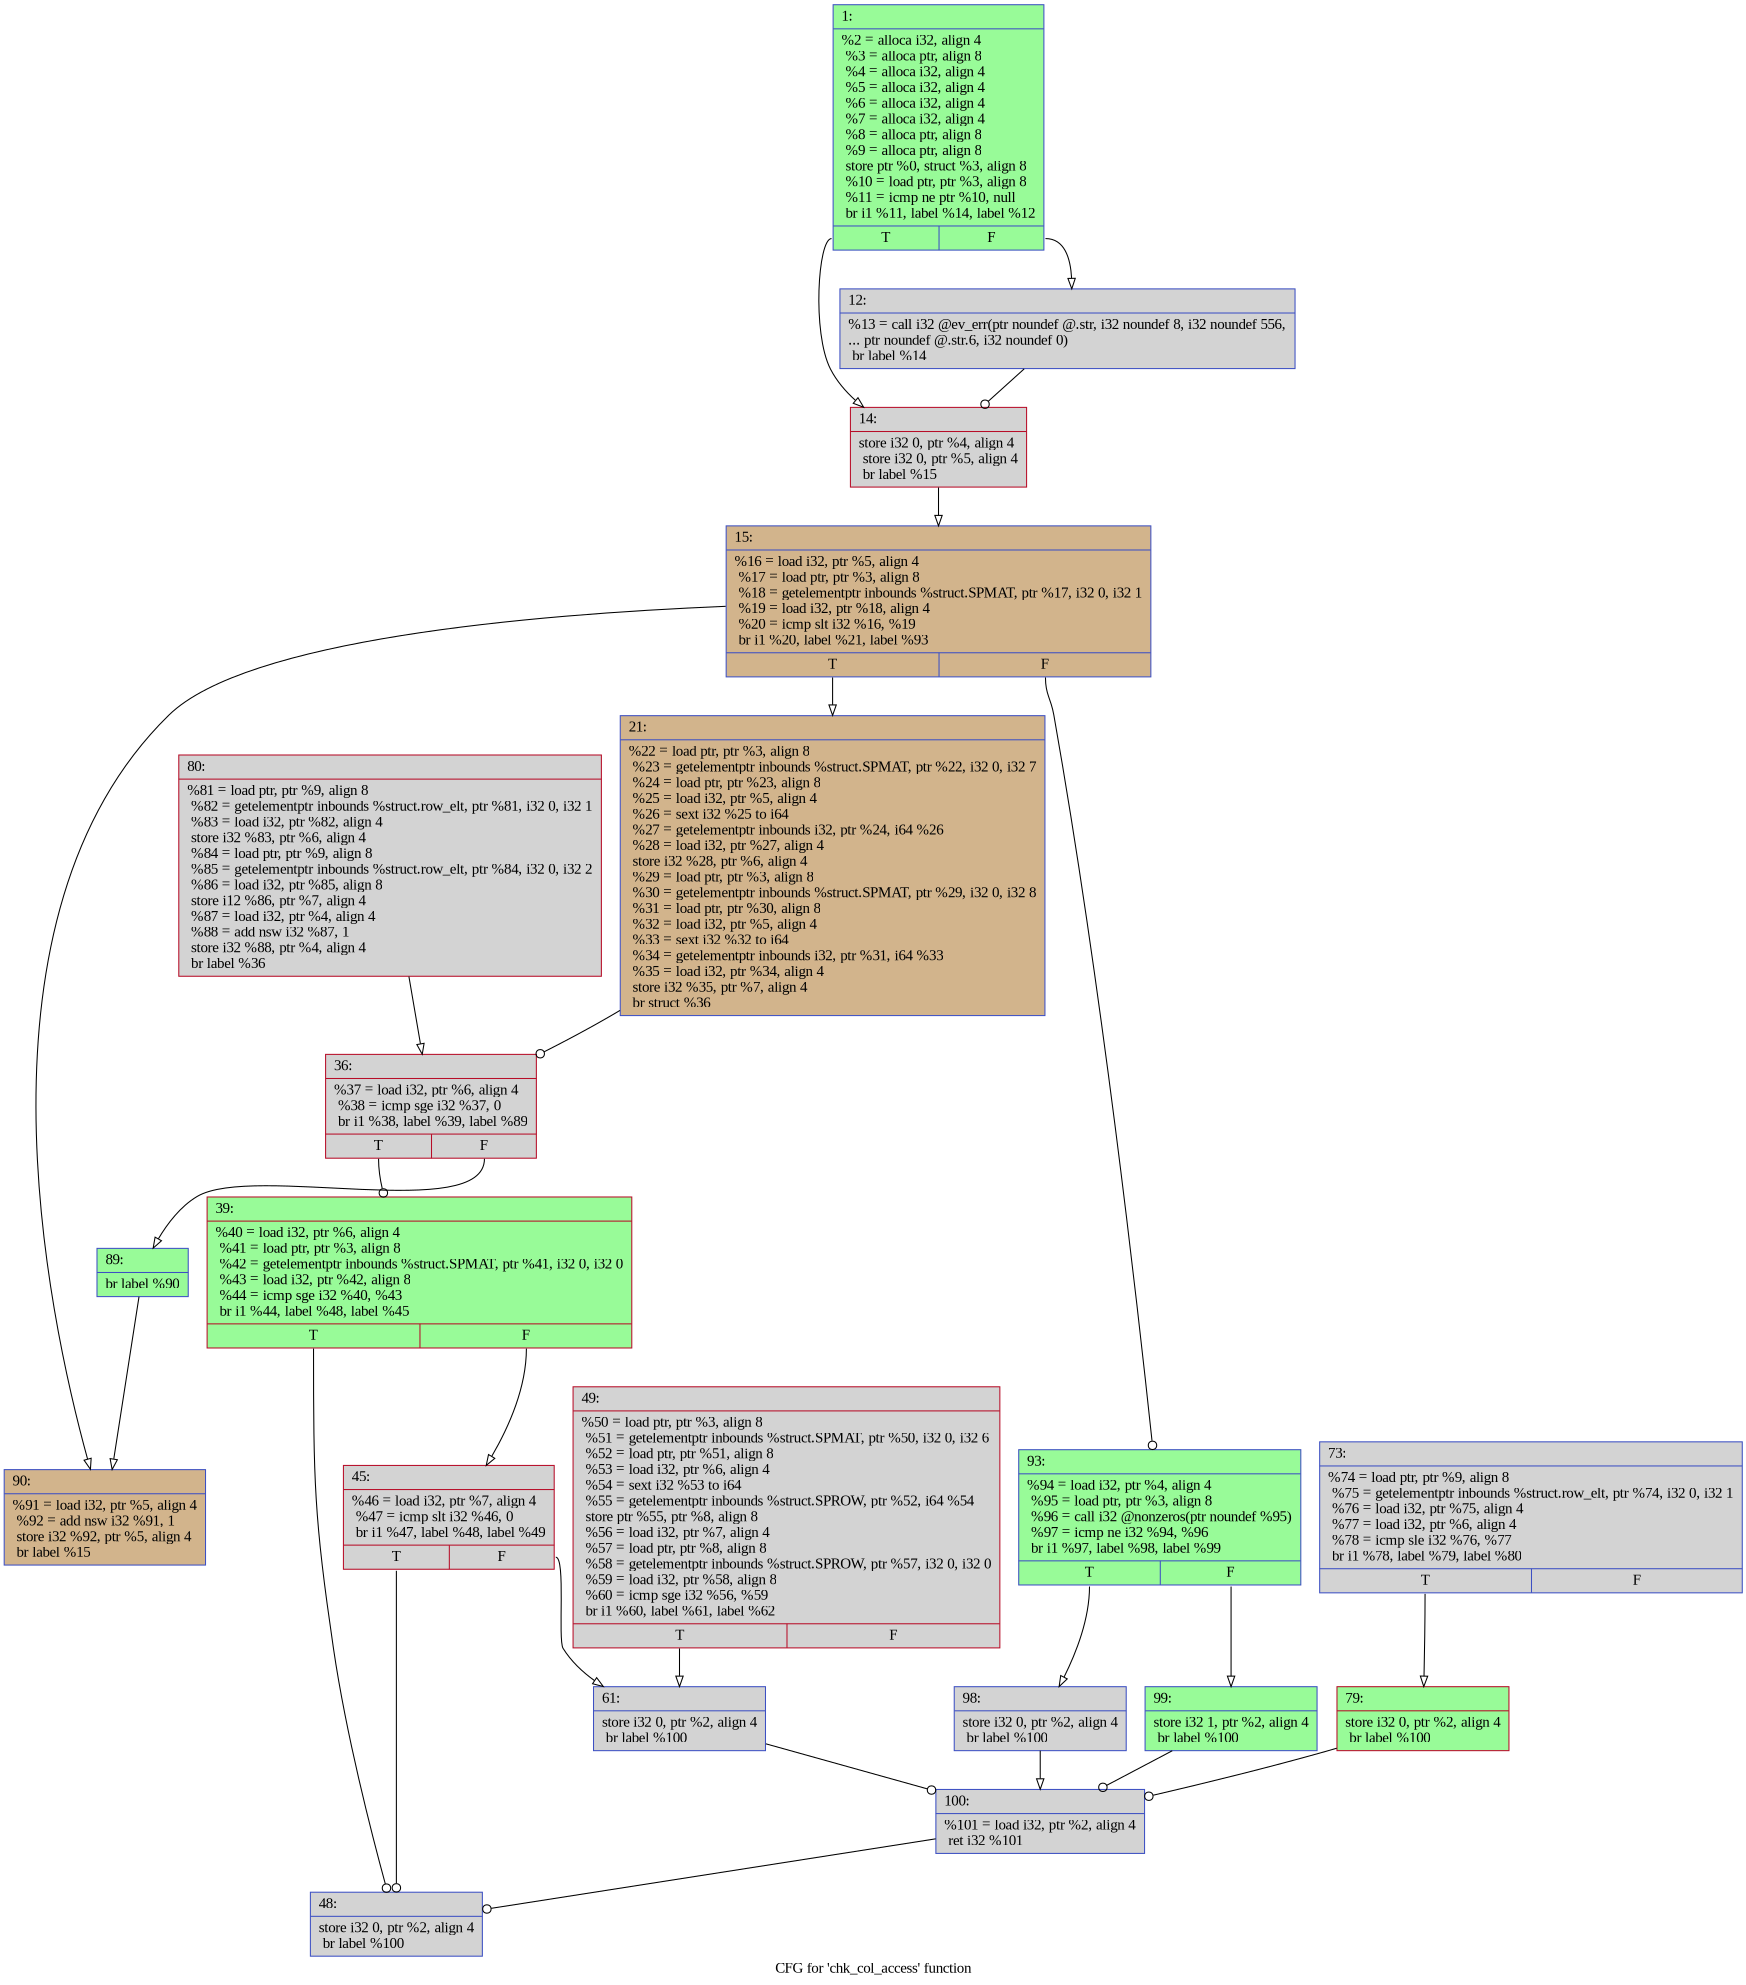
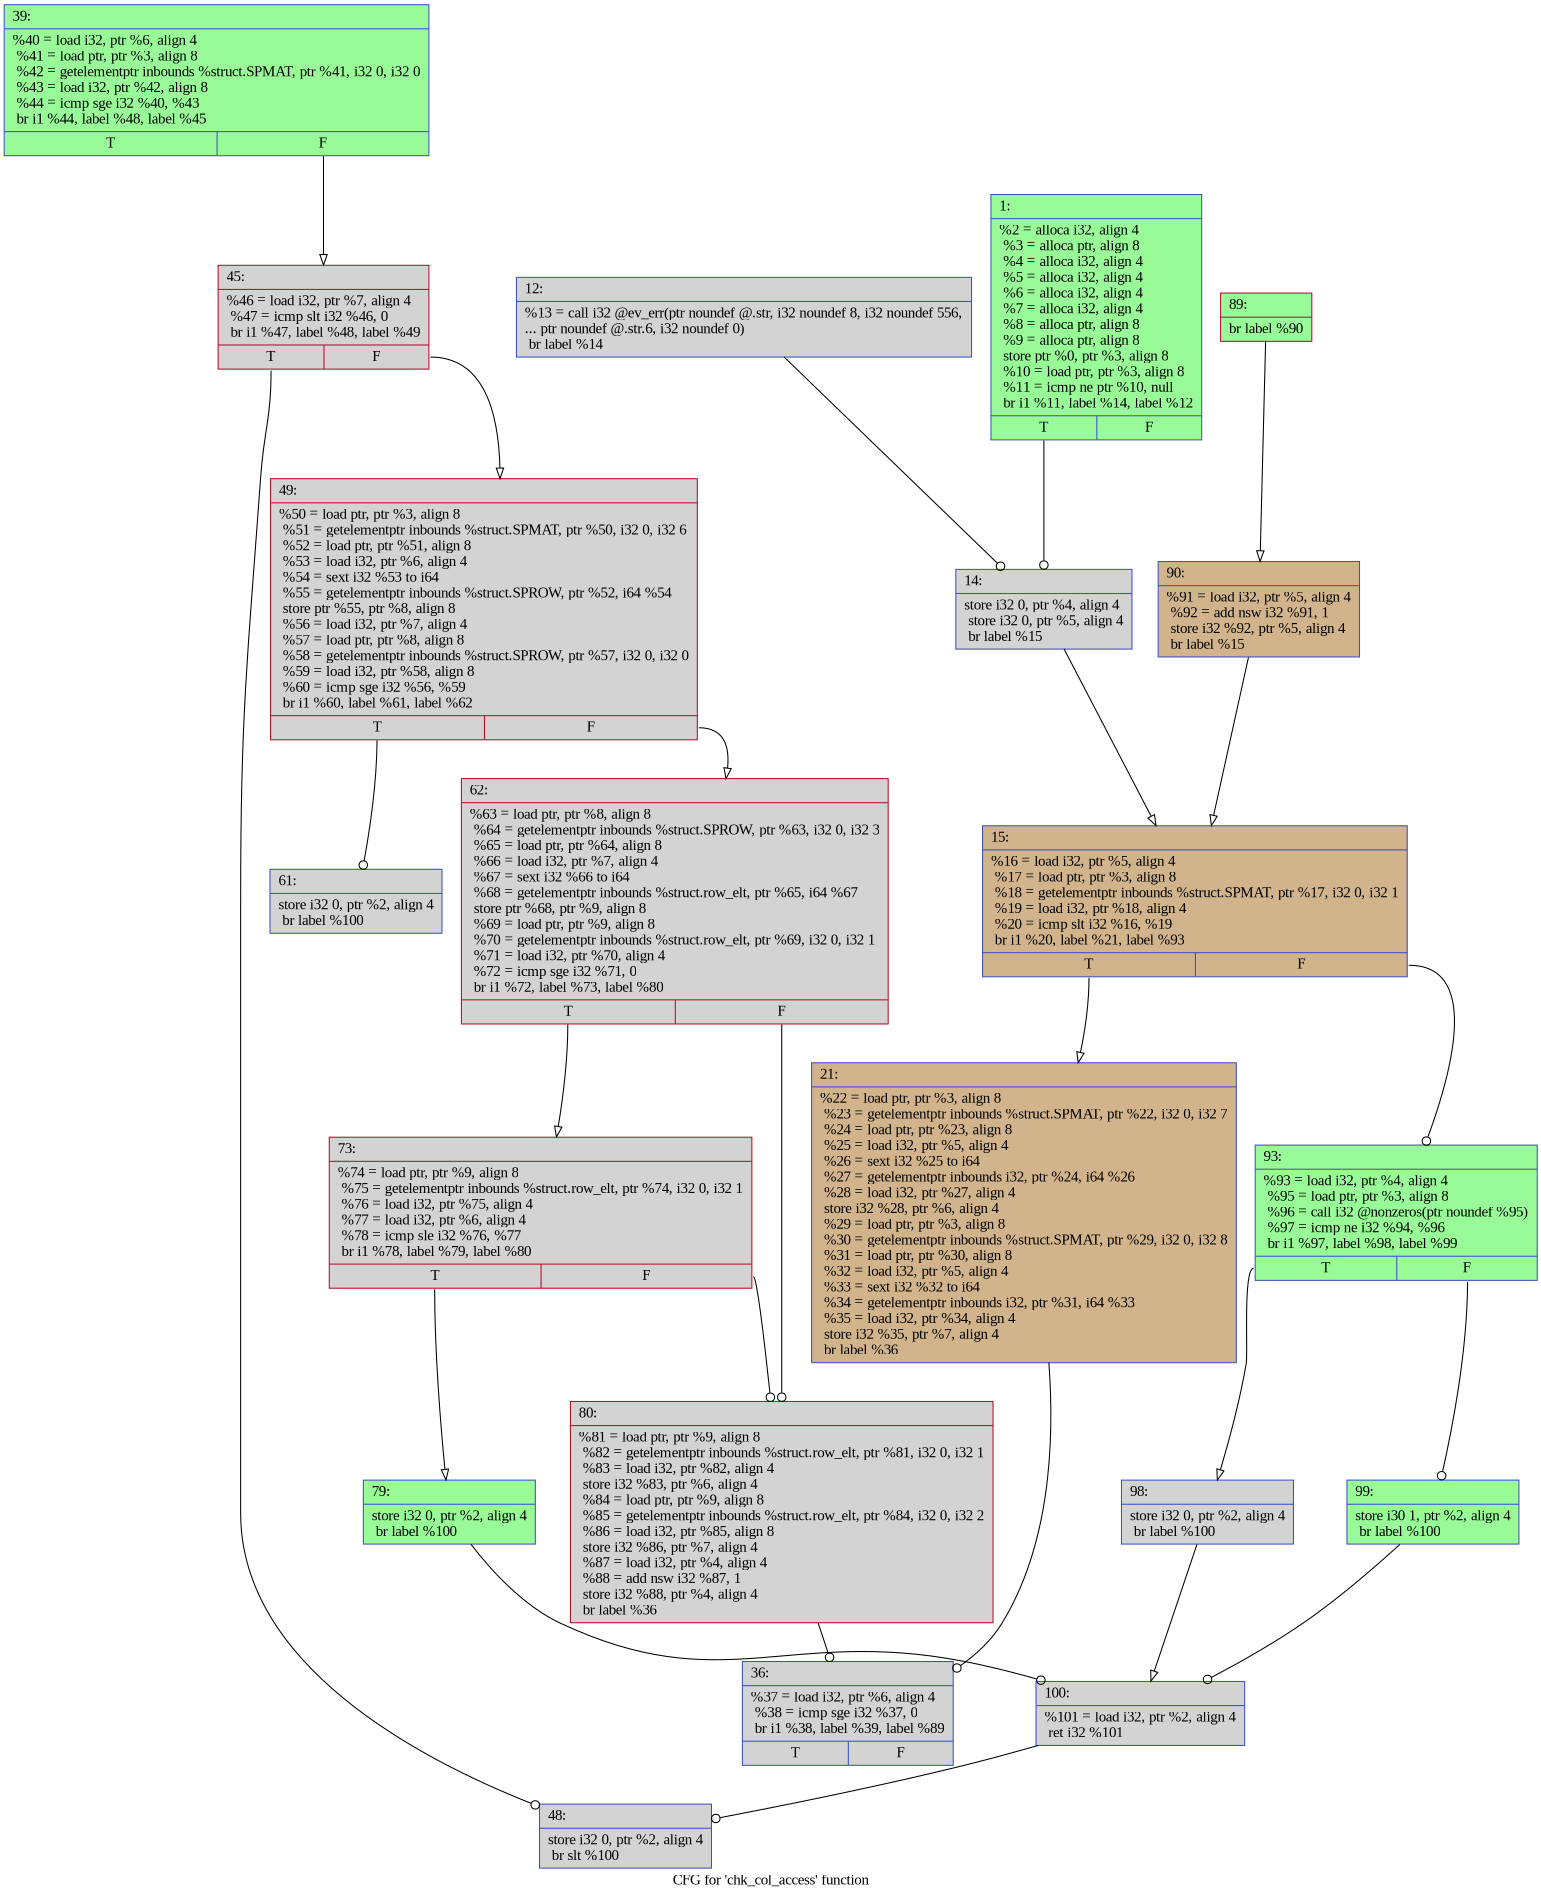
(934, 166) -> (1084, 356)
(1066, 253) -> none
(820, 323) -> (1044, 500)
(939, 447) -> (1044, 609)
(106, 797) -> (1231, 736)
(277, 901) -> (668, 1547)
none -> (675, 901)
(670, 1003) -> (859, 1350)
(415, 1010) -> (823, 1638)
(431, 1106) -> (848, 1713)
(380, 1174) -> none
(318, 1187) -> none
(143, 1272) -> (1266, 317)
(419, 1272) -> (217, 80)
none -> (763, 1334)
(1119, 1485) -> (1356, 1181)
(1531, 1517) -> (541, 1213)
(329, 1619) -> none
(561, 1625) -> (487, 396)
(1231, 1631) -> (1460, 1377)
(680, 1662) -> (373, 801)
(1423, 1719) -> (449, 1512)
(1231, 1722) -> (1433, 1516)
(847, 1766) -> none
(362, 1944) -> (584, 1856)
